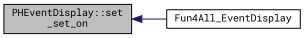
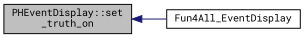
(68, 19) -> (68, 19)
